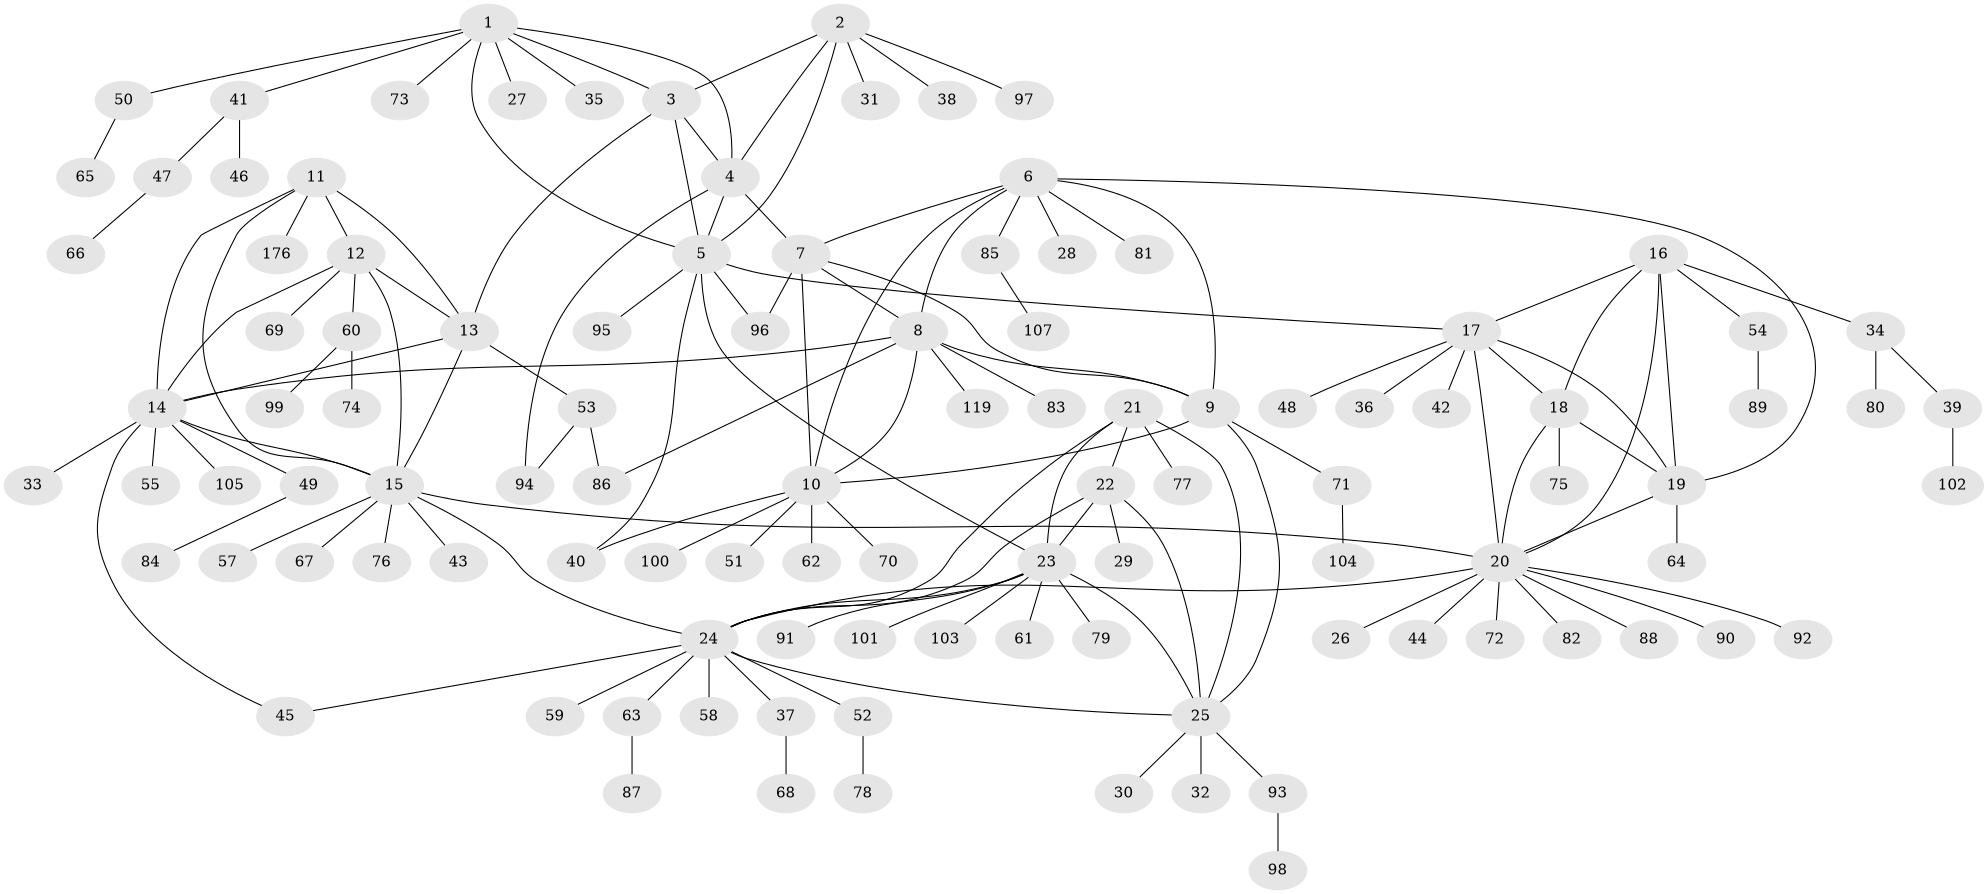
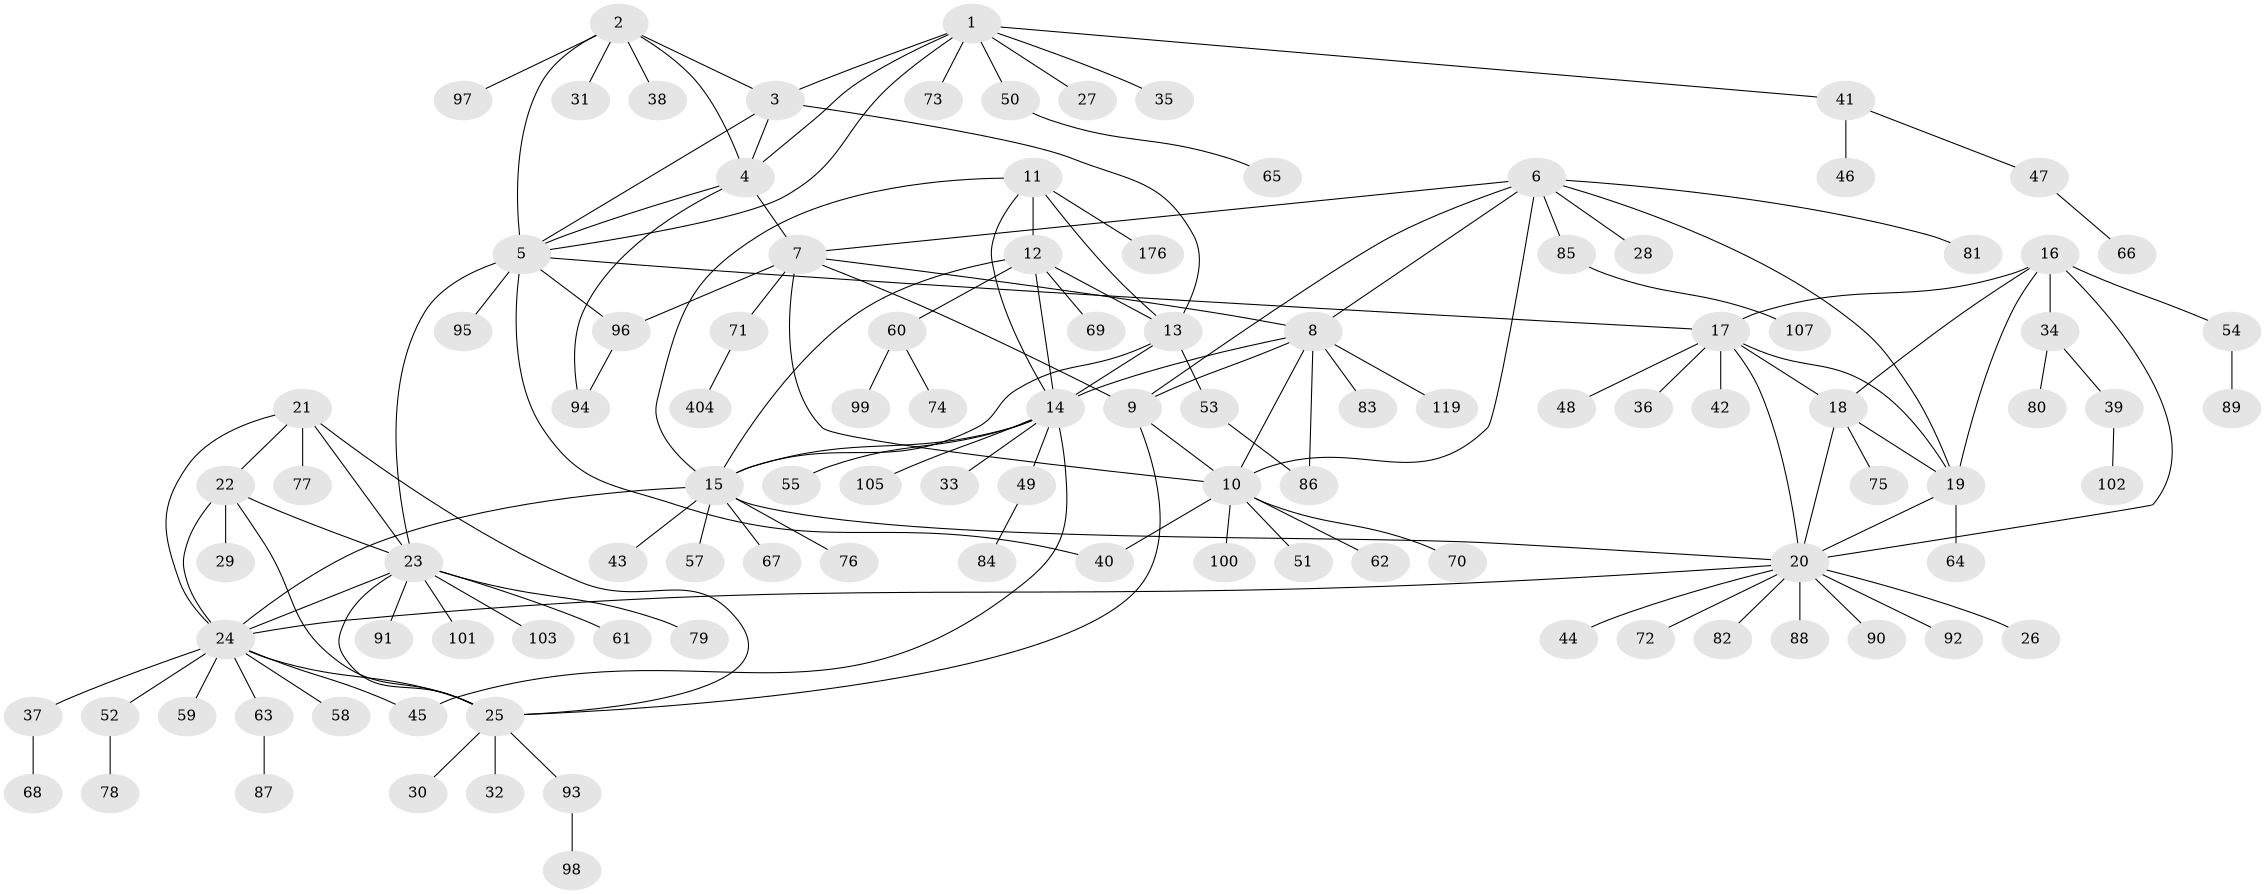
(556, 447) -> (601, 370)
(1276, 447) -> (768, 293)
(1343, 563) -> (700, 409)
